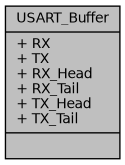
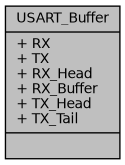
(48, 89) -> (57, 89)
